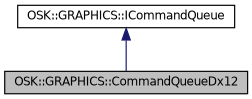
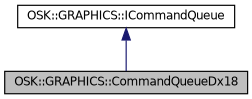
(126, 83) -> (126, 83)
